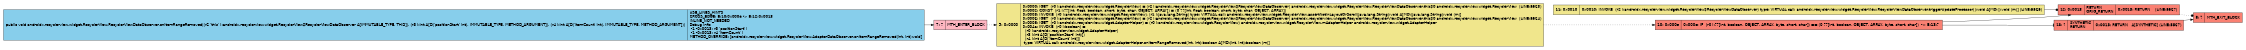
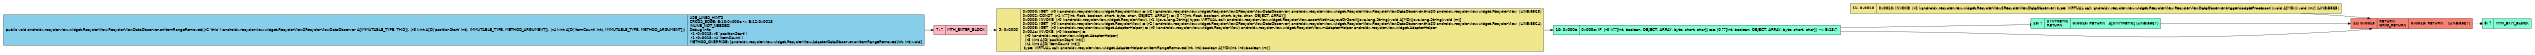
(2050, 10) -> (2334, 15)
(2218, 18) -> (2507, 24)
(2187, 20) -> (2254, 24)
(1598, 25) -> (1547, 30)
(1799, 25) -> (1697, 30)
(2119, 25) -> (2096, 24)
